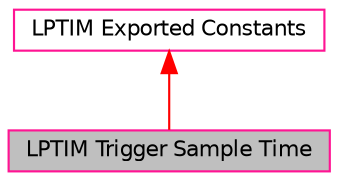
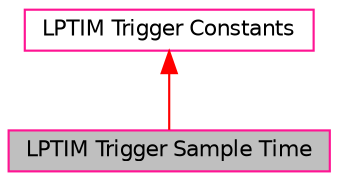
(169, 30) -> (169, 30)
